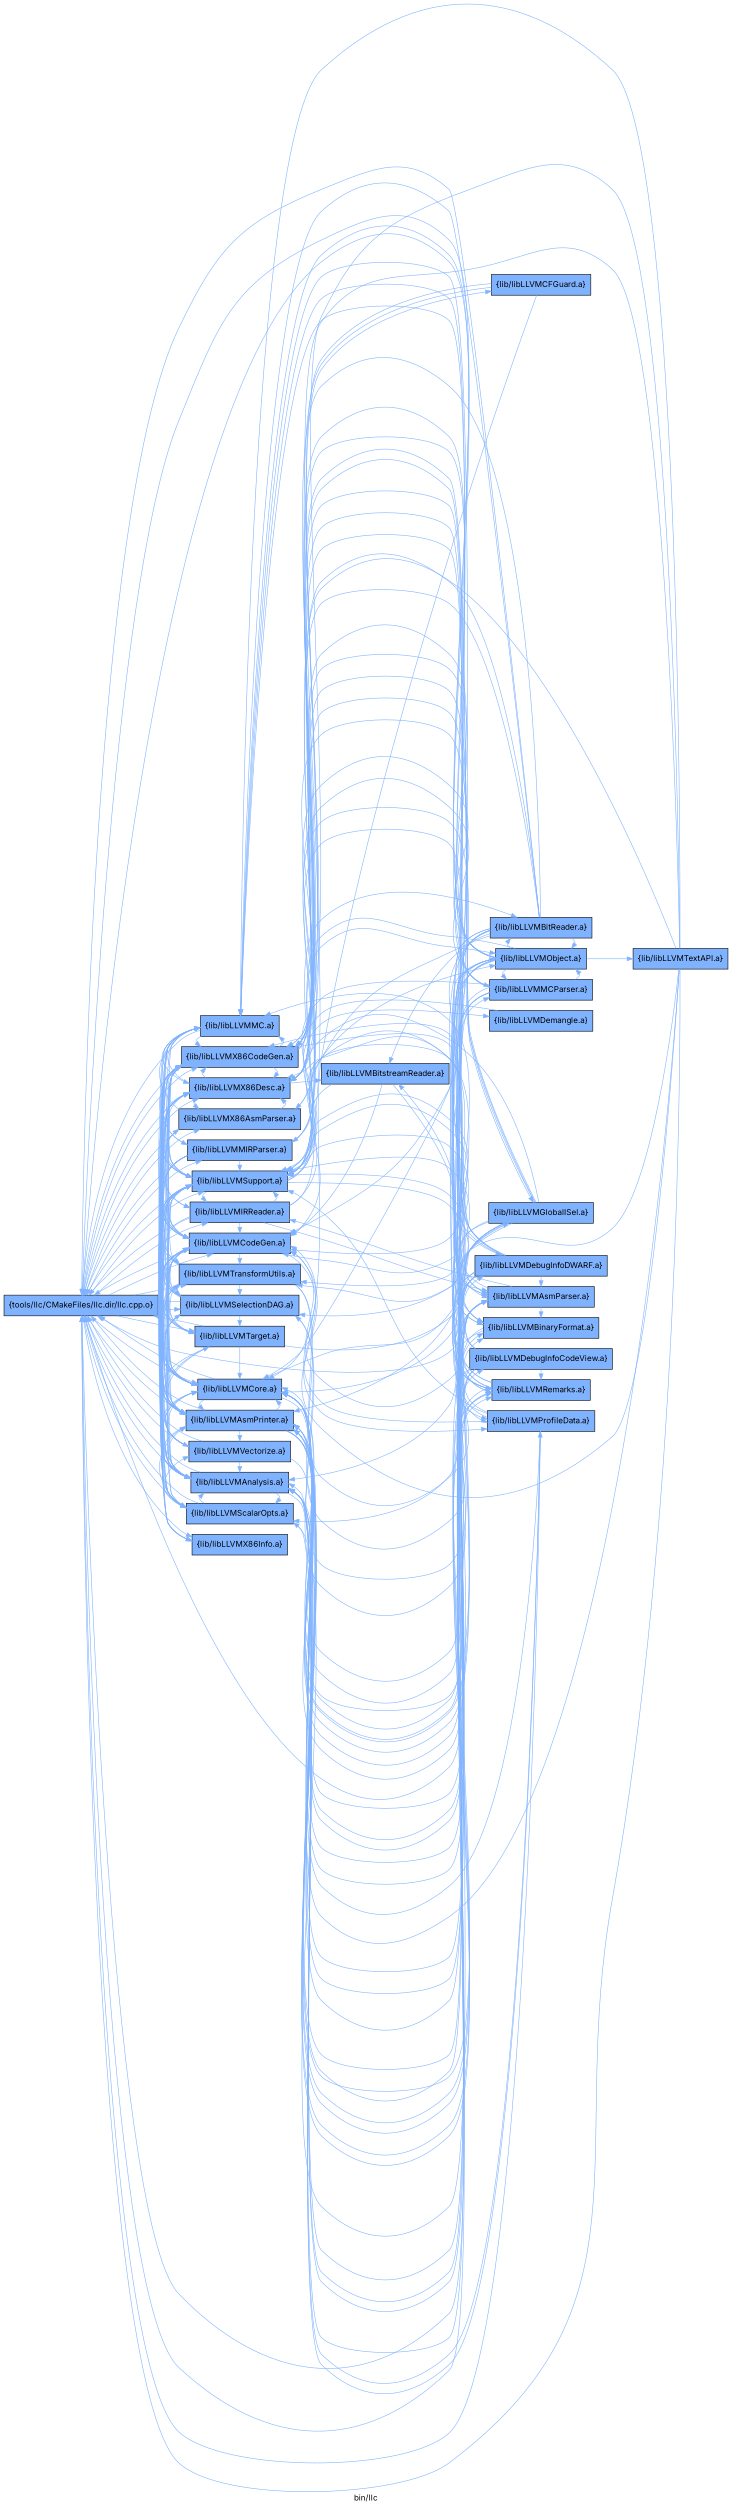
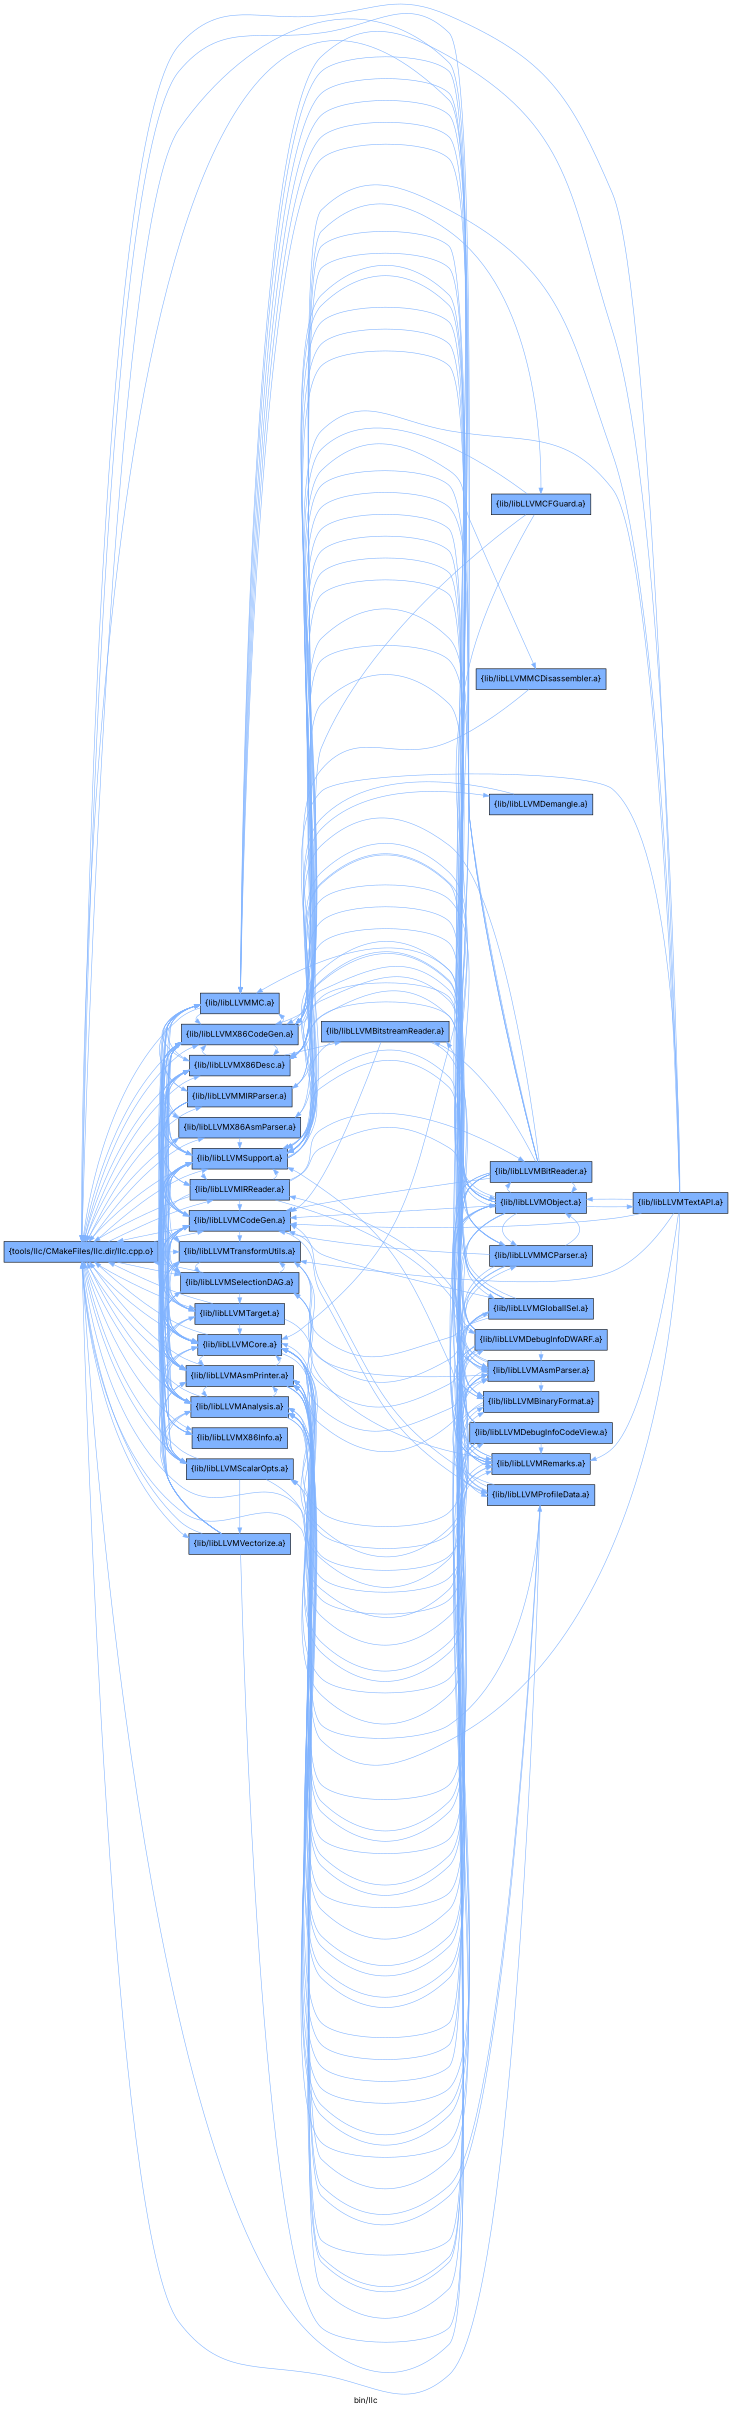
(363, 438) -> none
(309, 608) -> (313, 473)
none -> (541, 679)
(163, 1176) -> (163, 1159)
none -> (613, 1199)
none -> (283, 1270)
none -> (654, 1344)
(351, 1372) -> none
(374, 1406) -> none
(240, 1433) -> (165, 1467)
(161, 1448) -> none
none -> (403, 2143)
